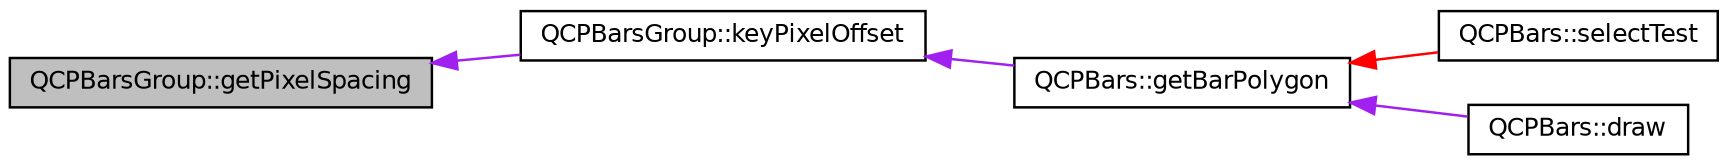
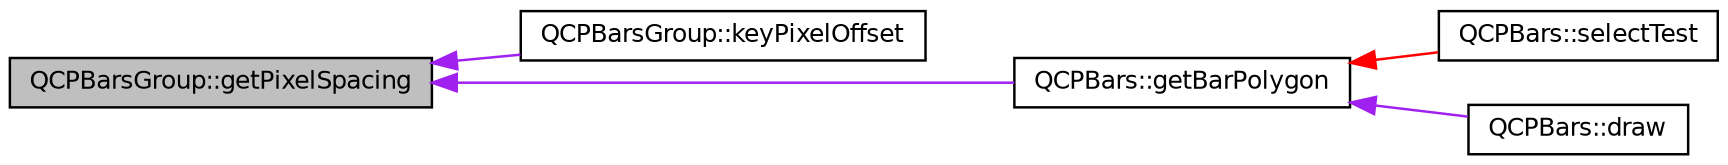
(983, 62) -> (736, 83)
